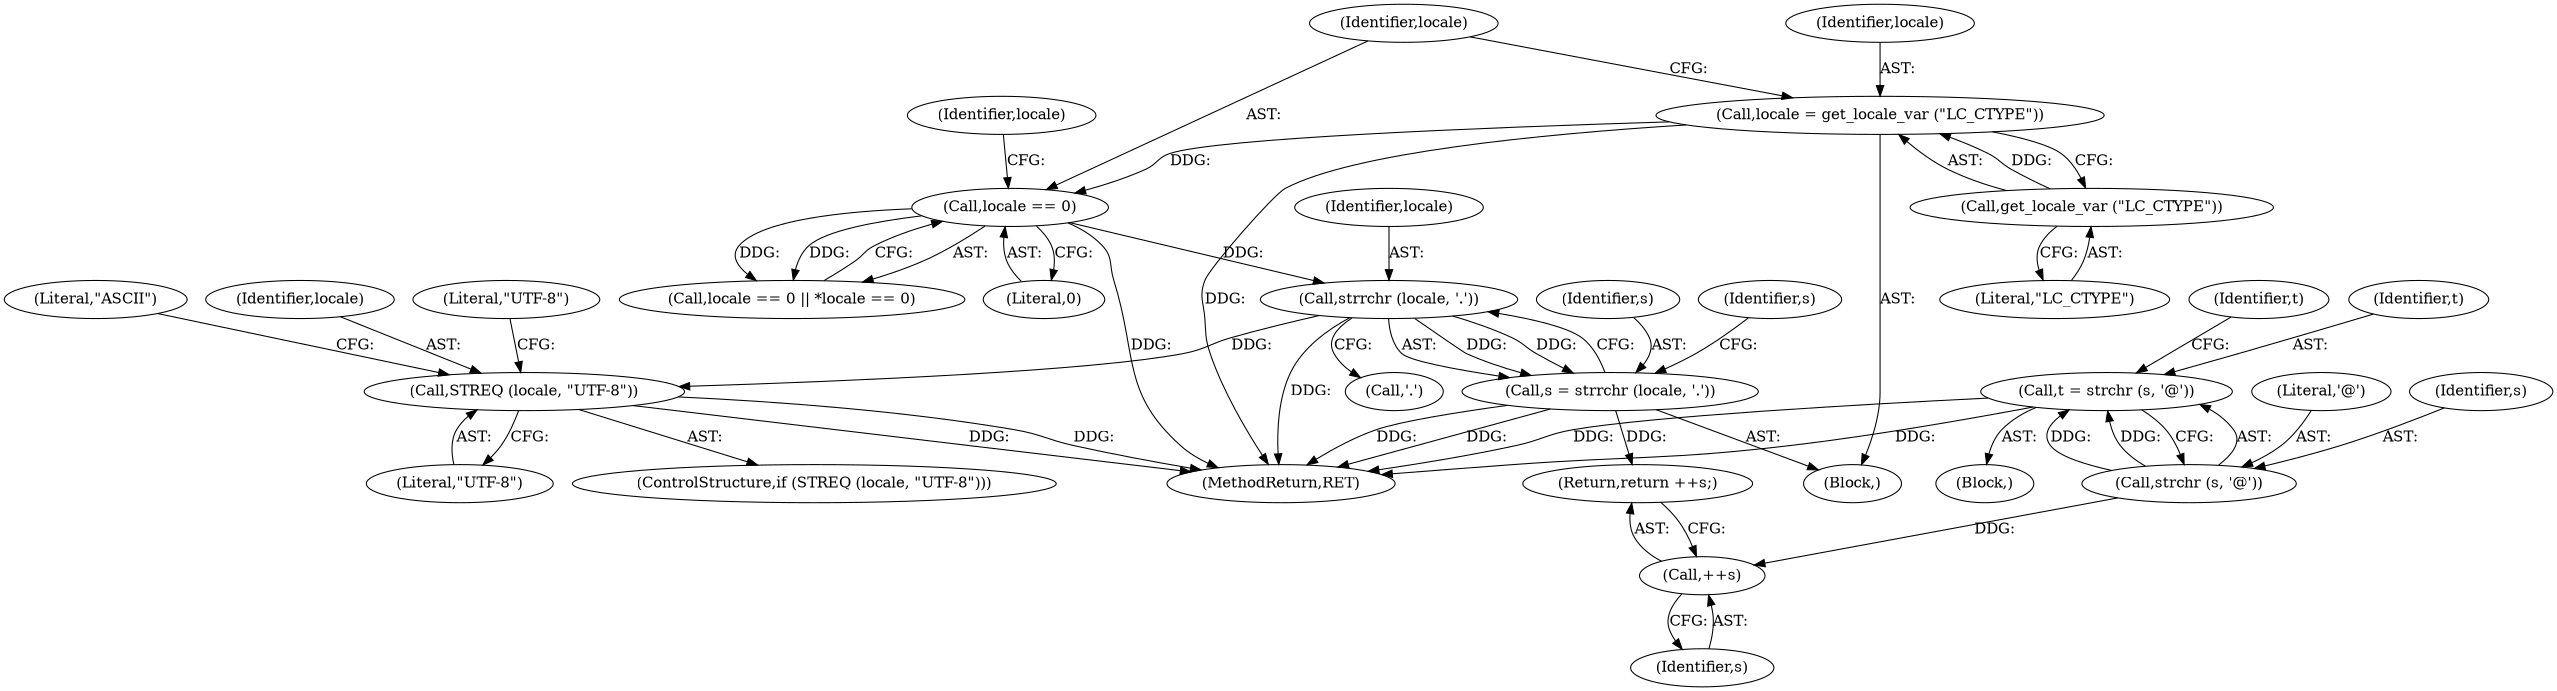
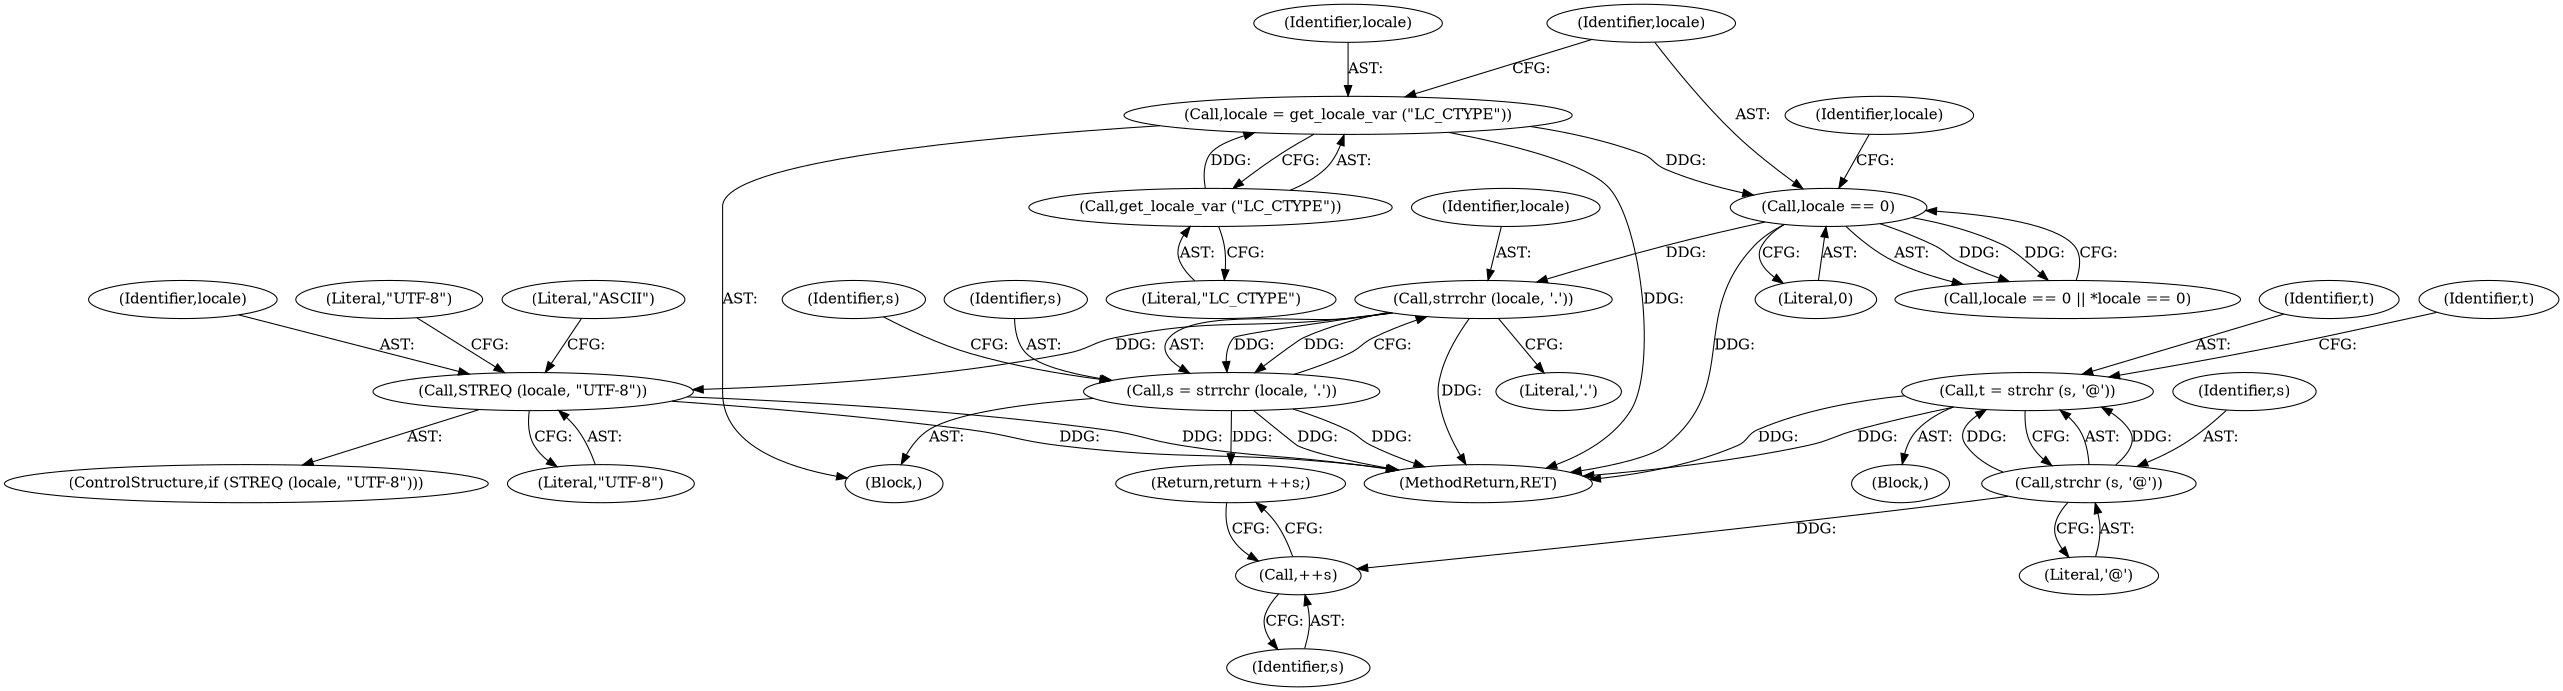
(1394, 392) -> (1559, 392)
none -> (2055, 525)
(1655, 530) -> (1306, 530)
